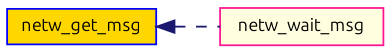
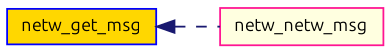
(302, 27) -> (302, 27)
